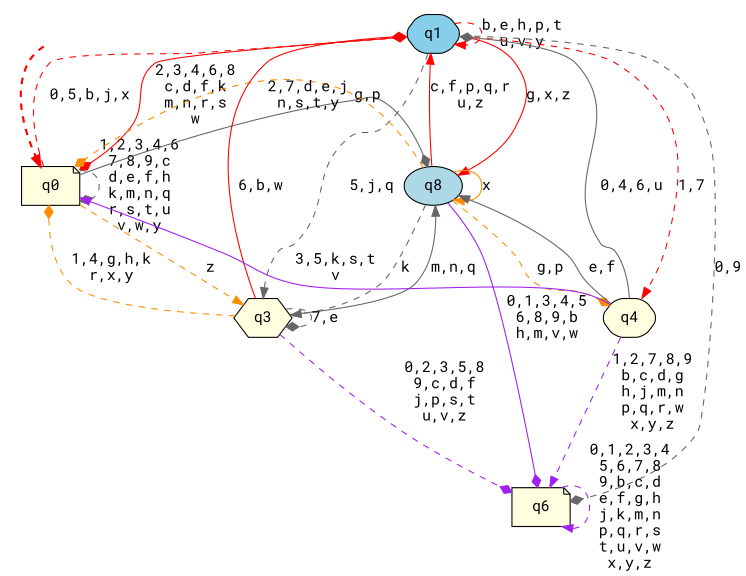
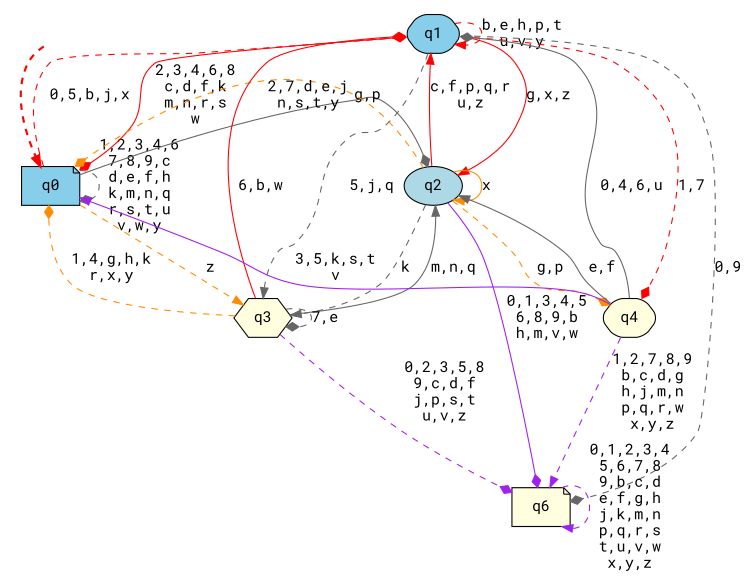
(652, 94) -> (652, 94)
(51, 186) -> (51, 186)
(433, 186) -> (433, 186)
